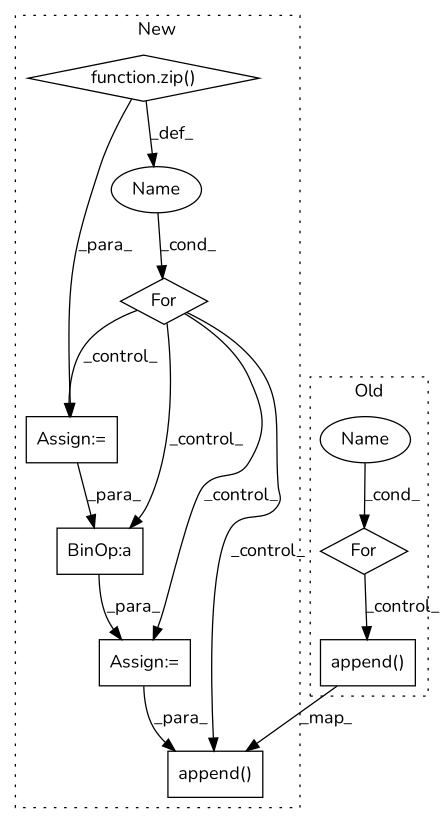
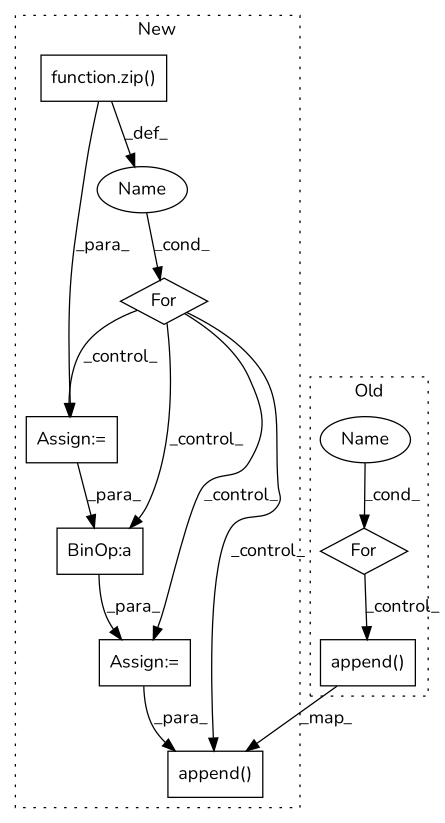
(144, 78) -> (104, 78)
